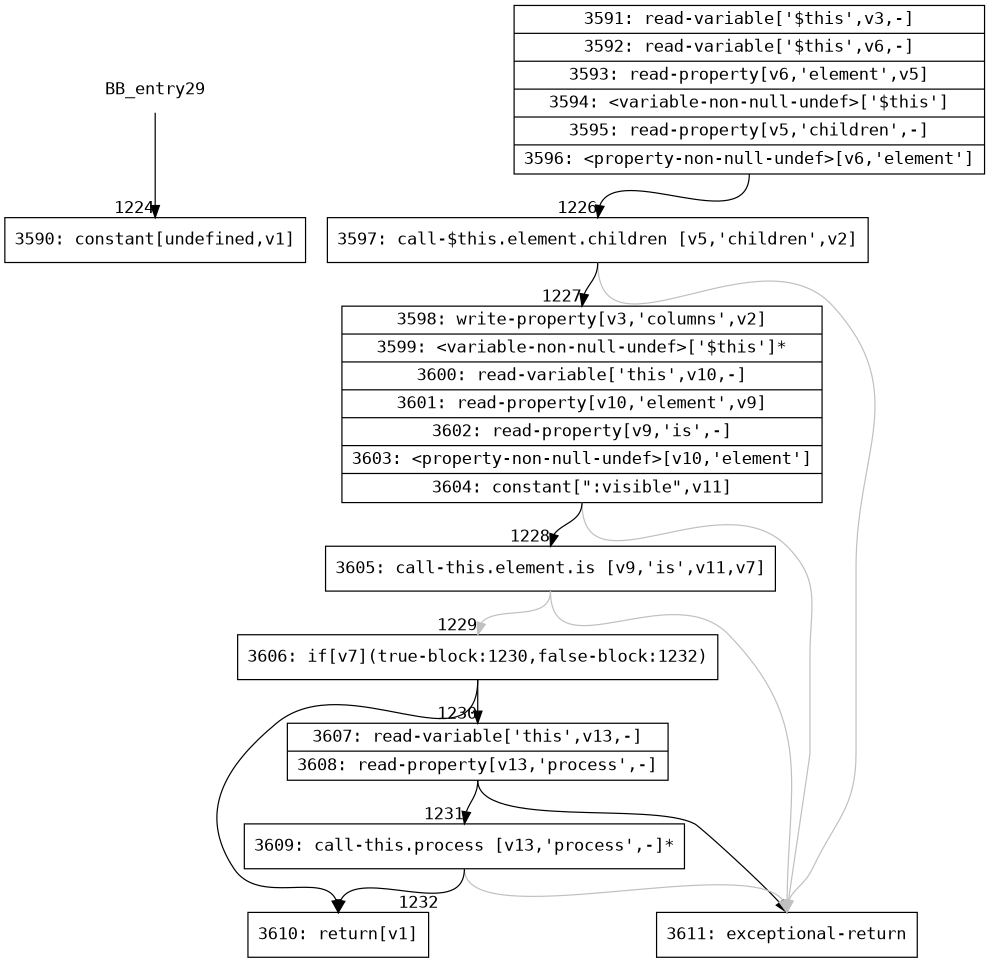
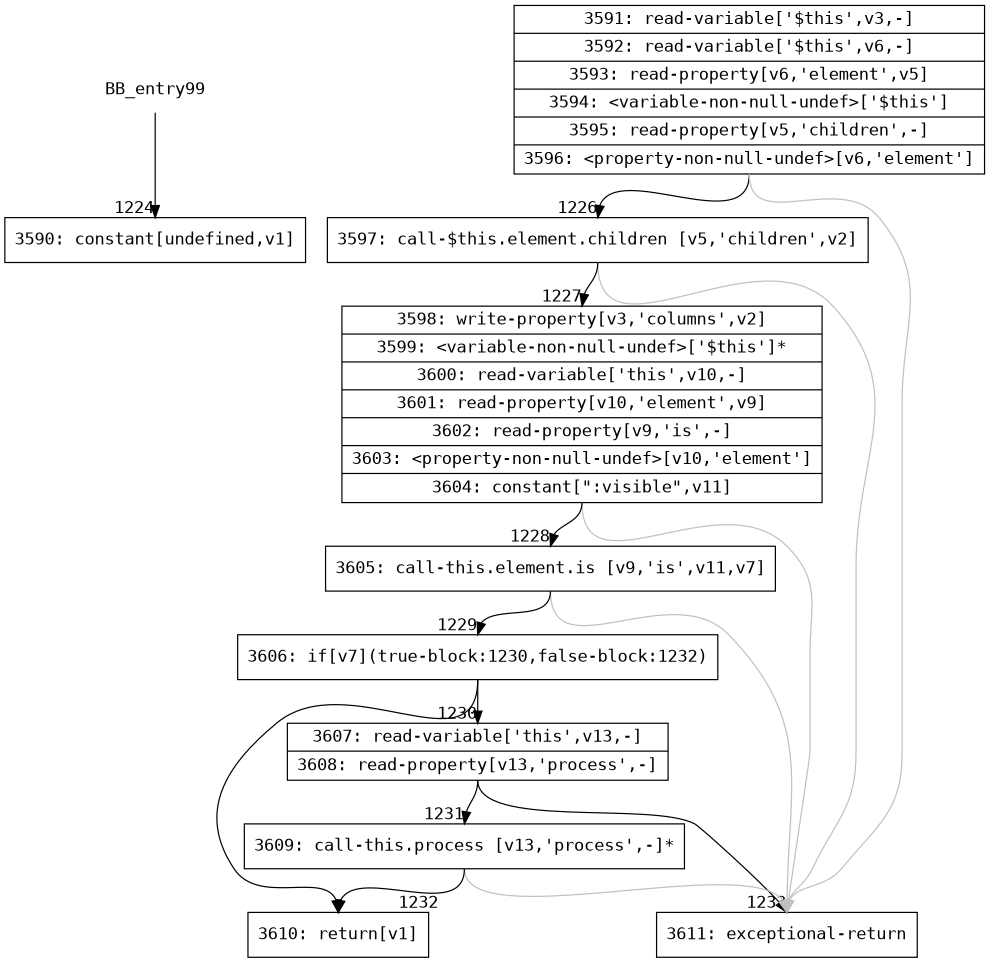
(155, 90) -> (155, 90)
none -> (902, 504)
(520, 612) -> (520, 612)
